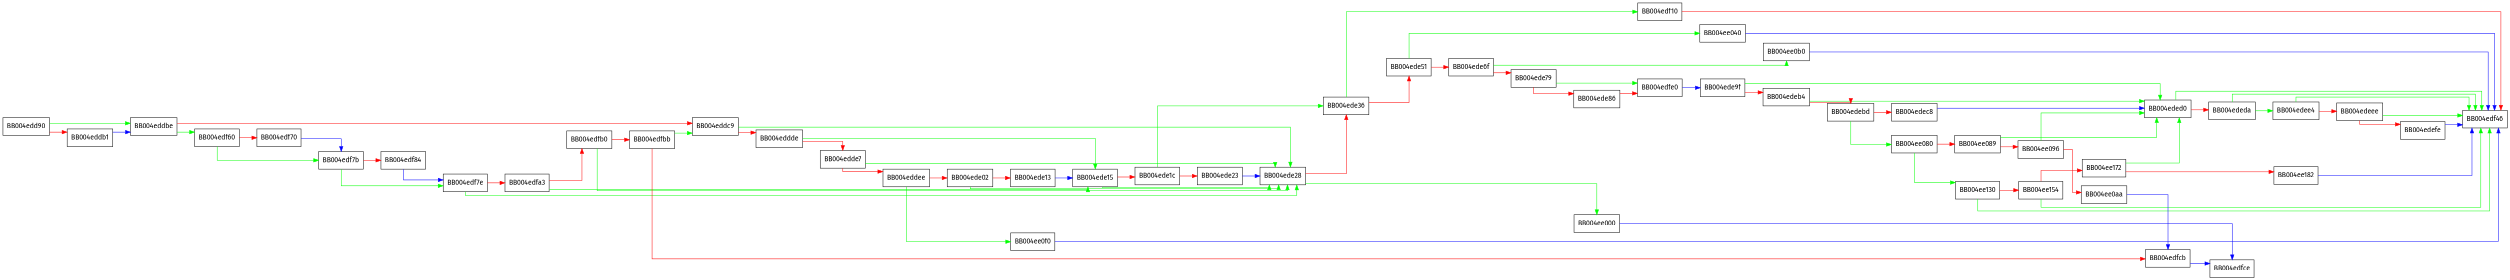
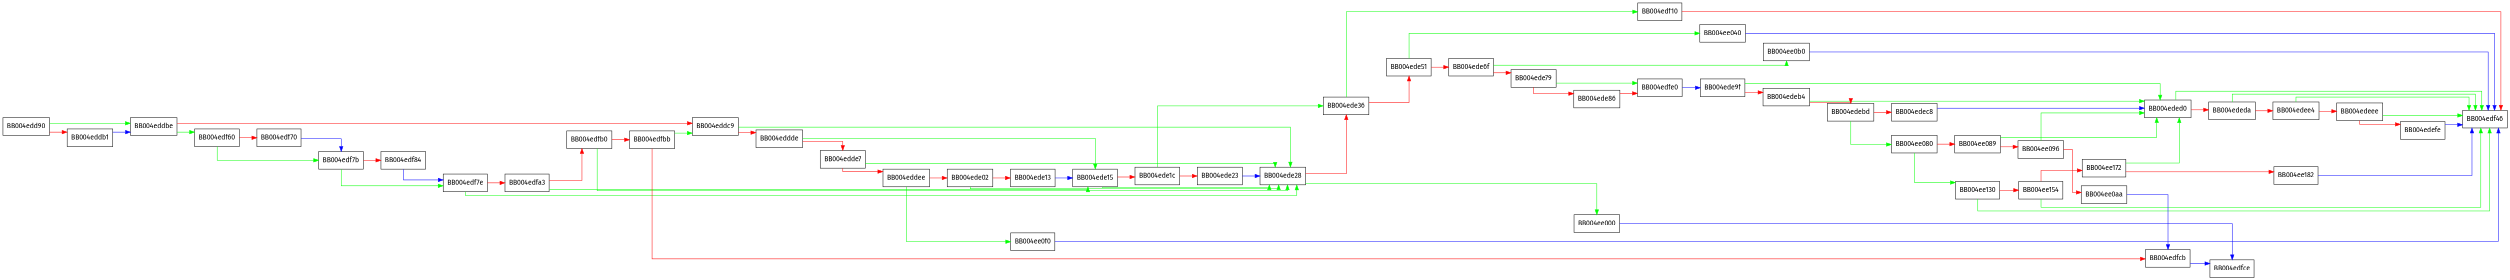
(2262, 111) -> (2262, 111)
